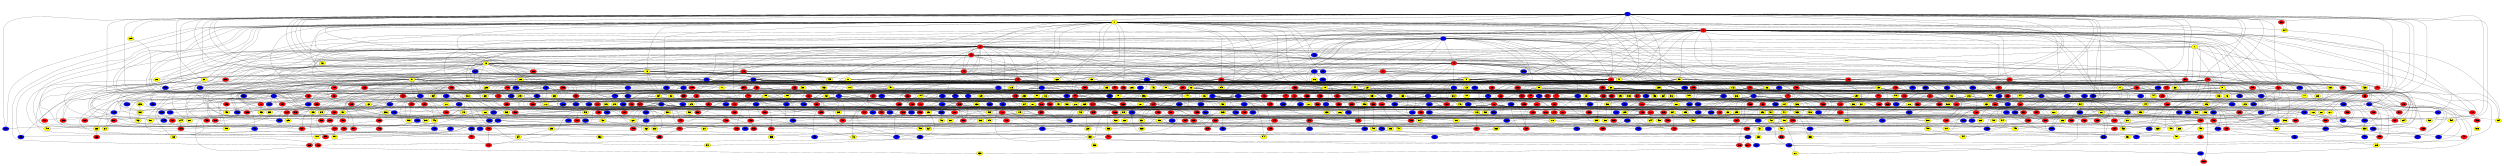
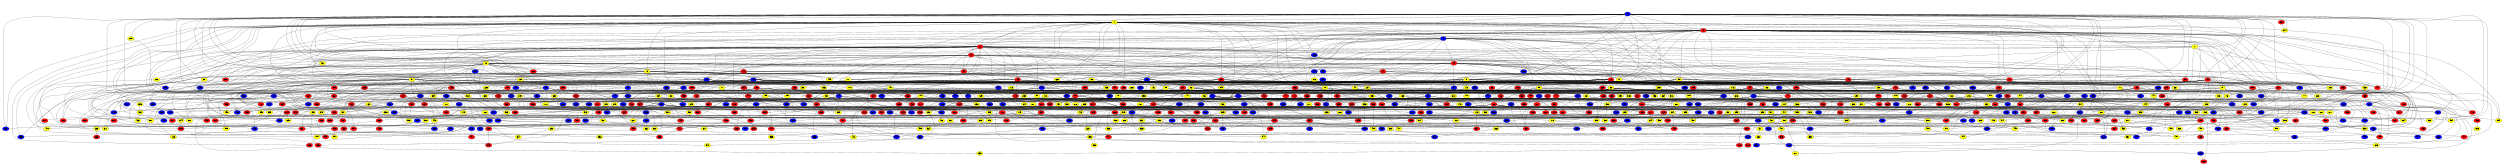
(2158, 129) -> none
